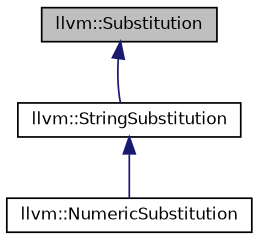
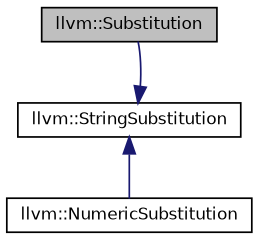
(118, 81) -> (141, 64)
